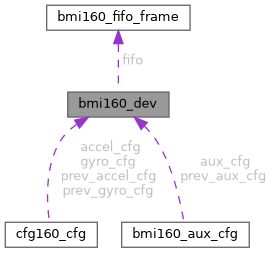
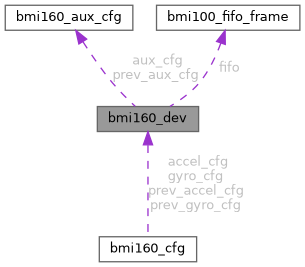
(118, 18) -> (228, 18)
(171, 171) -> (107, 76)
(51, 235) -> (148, 249)
